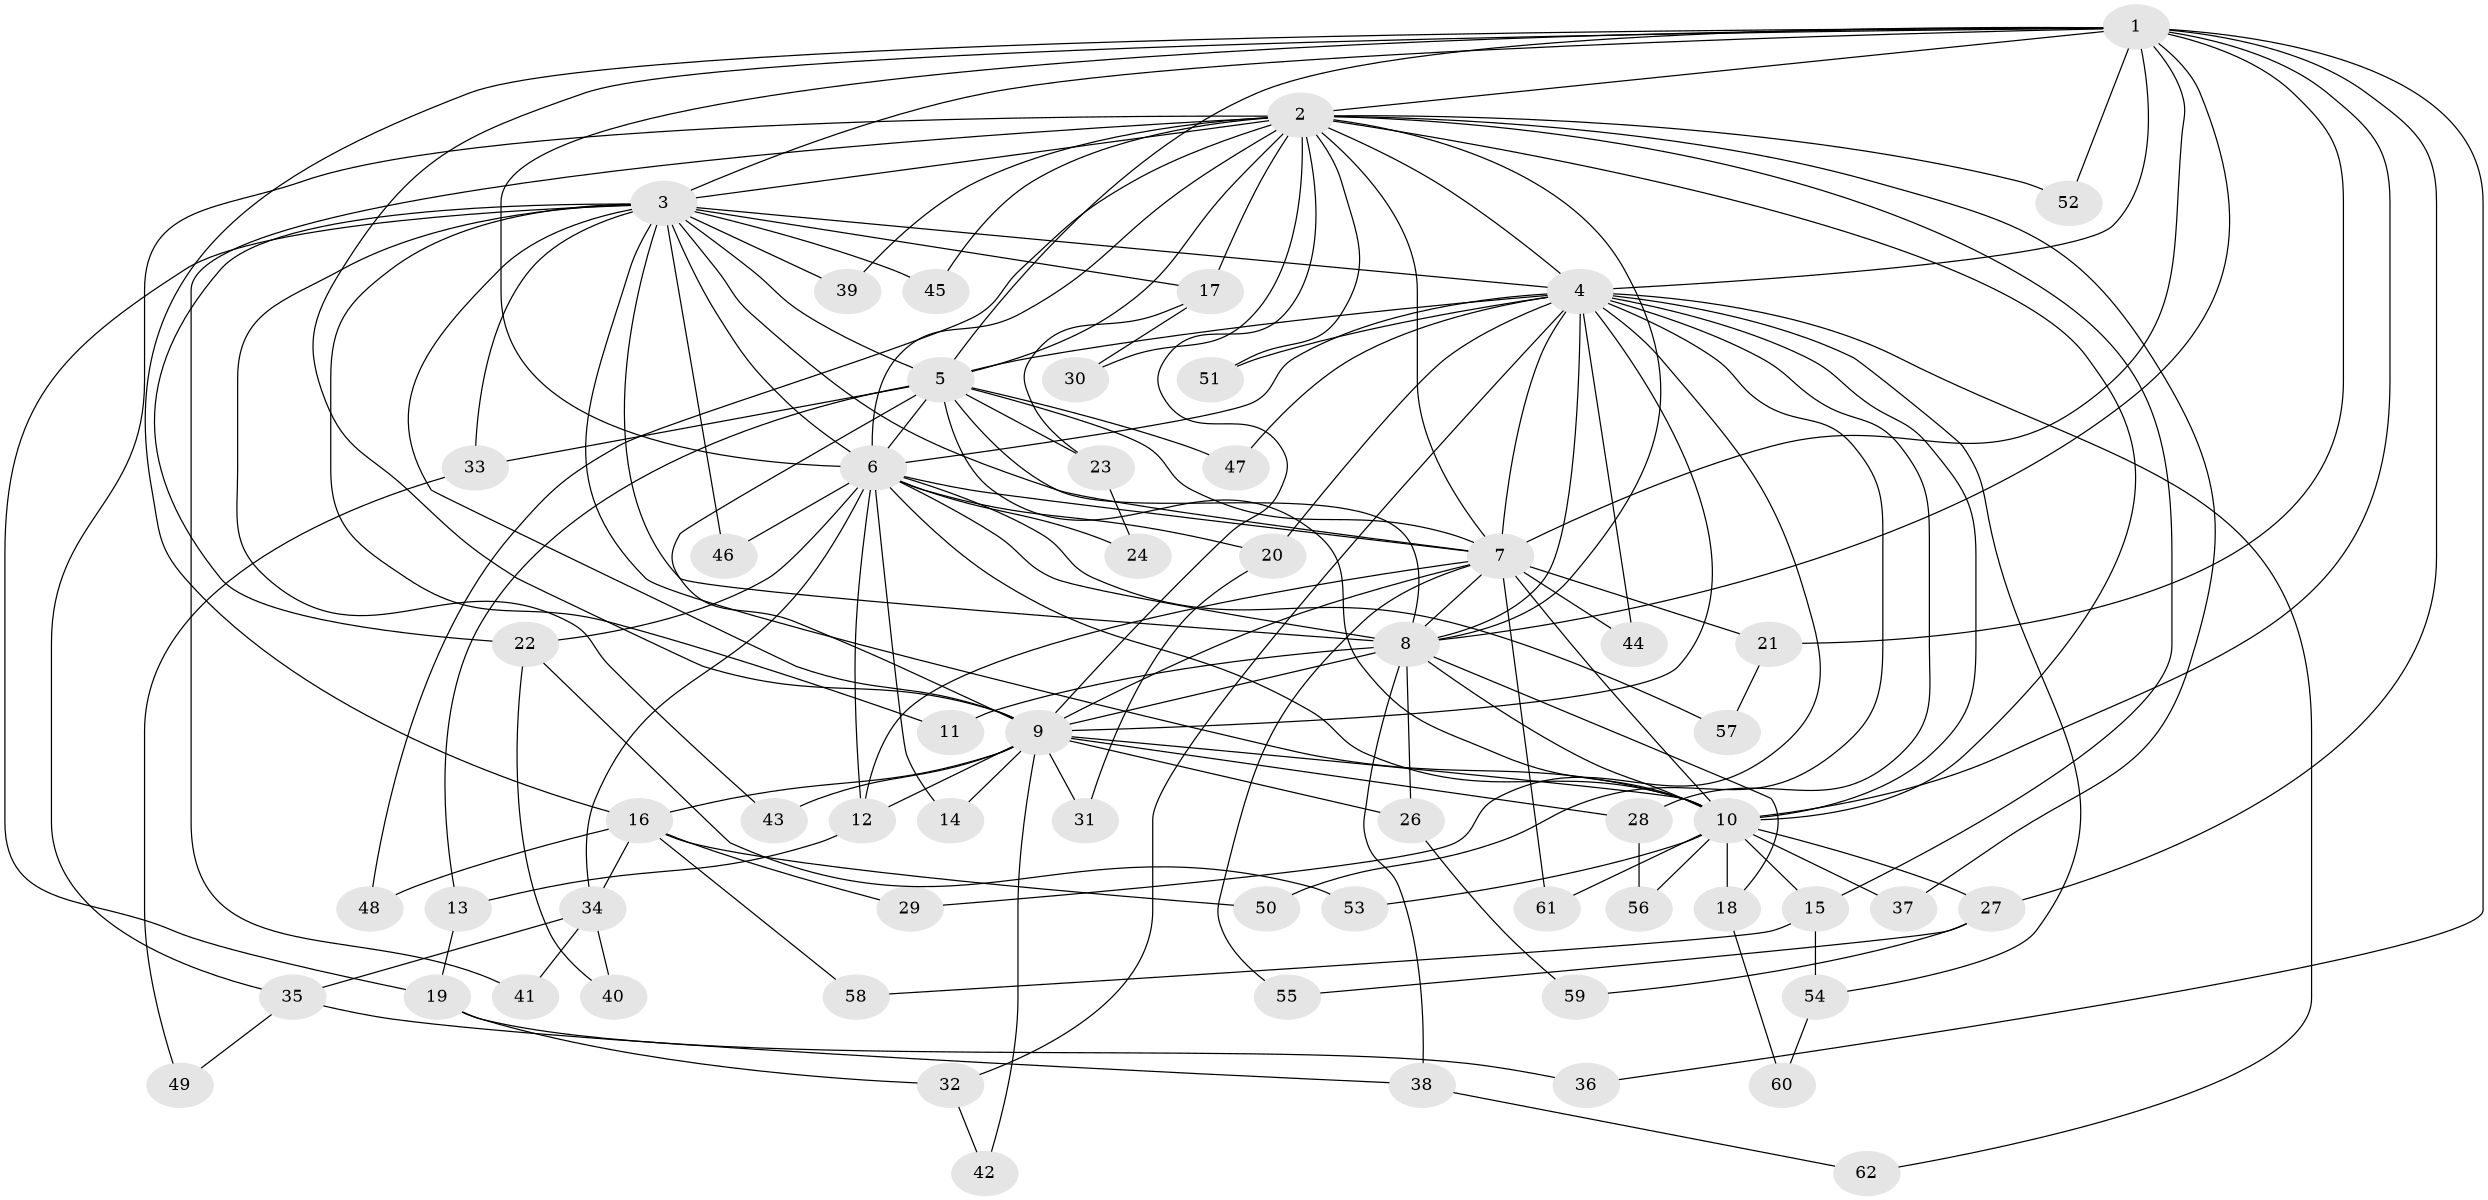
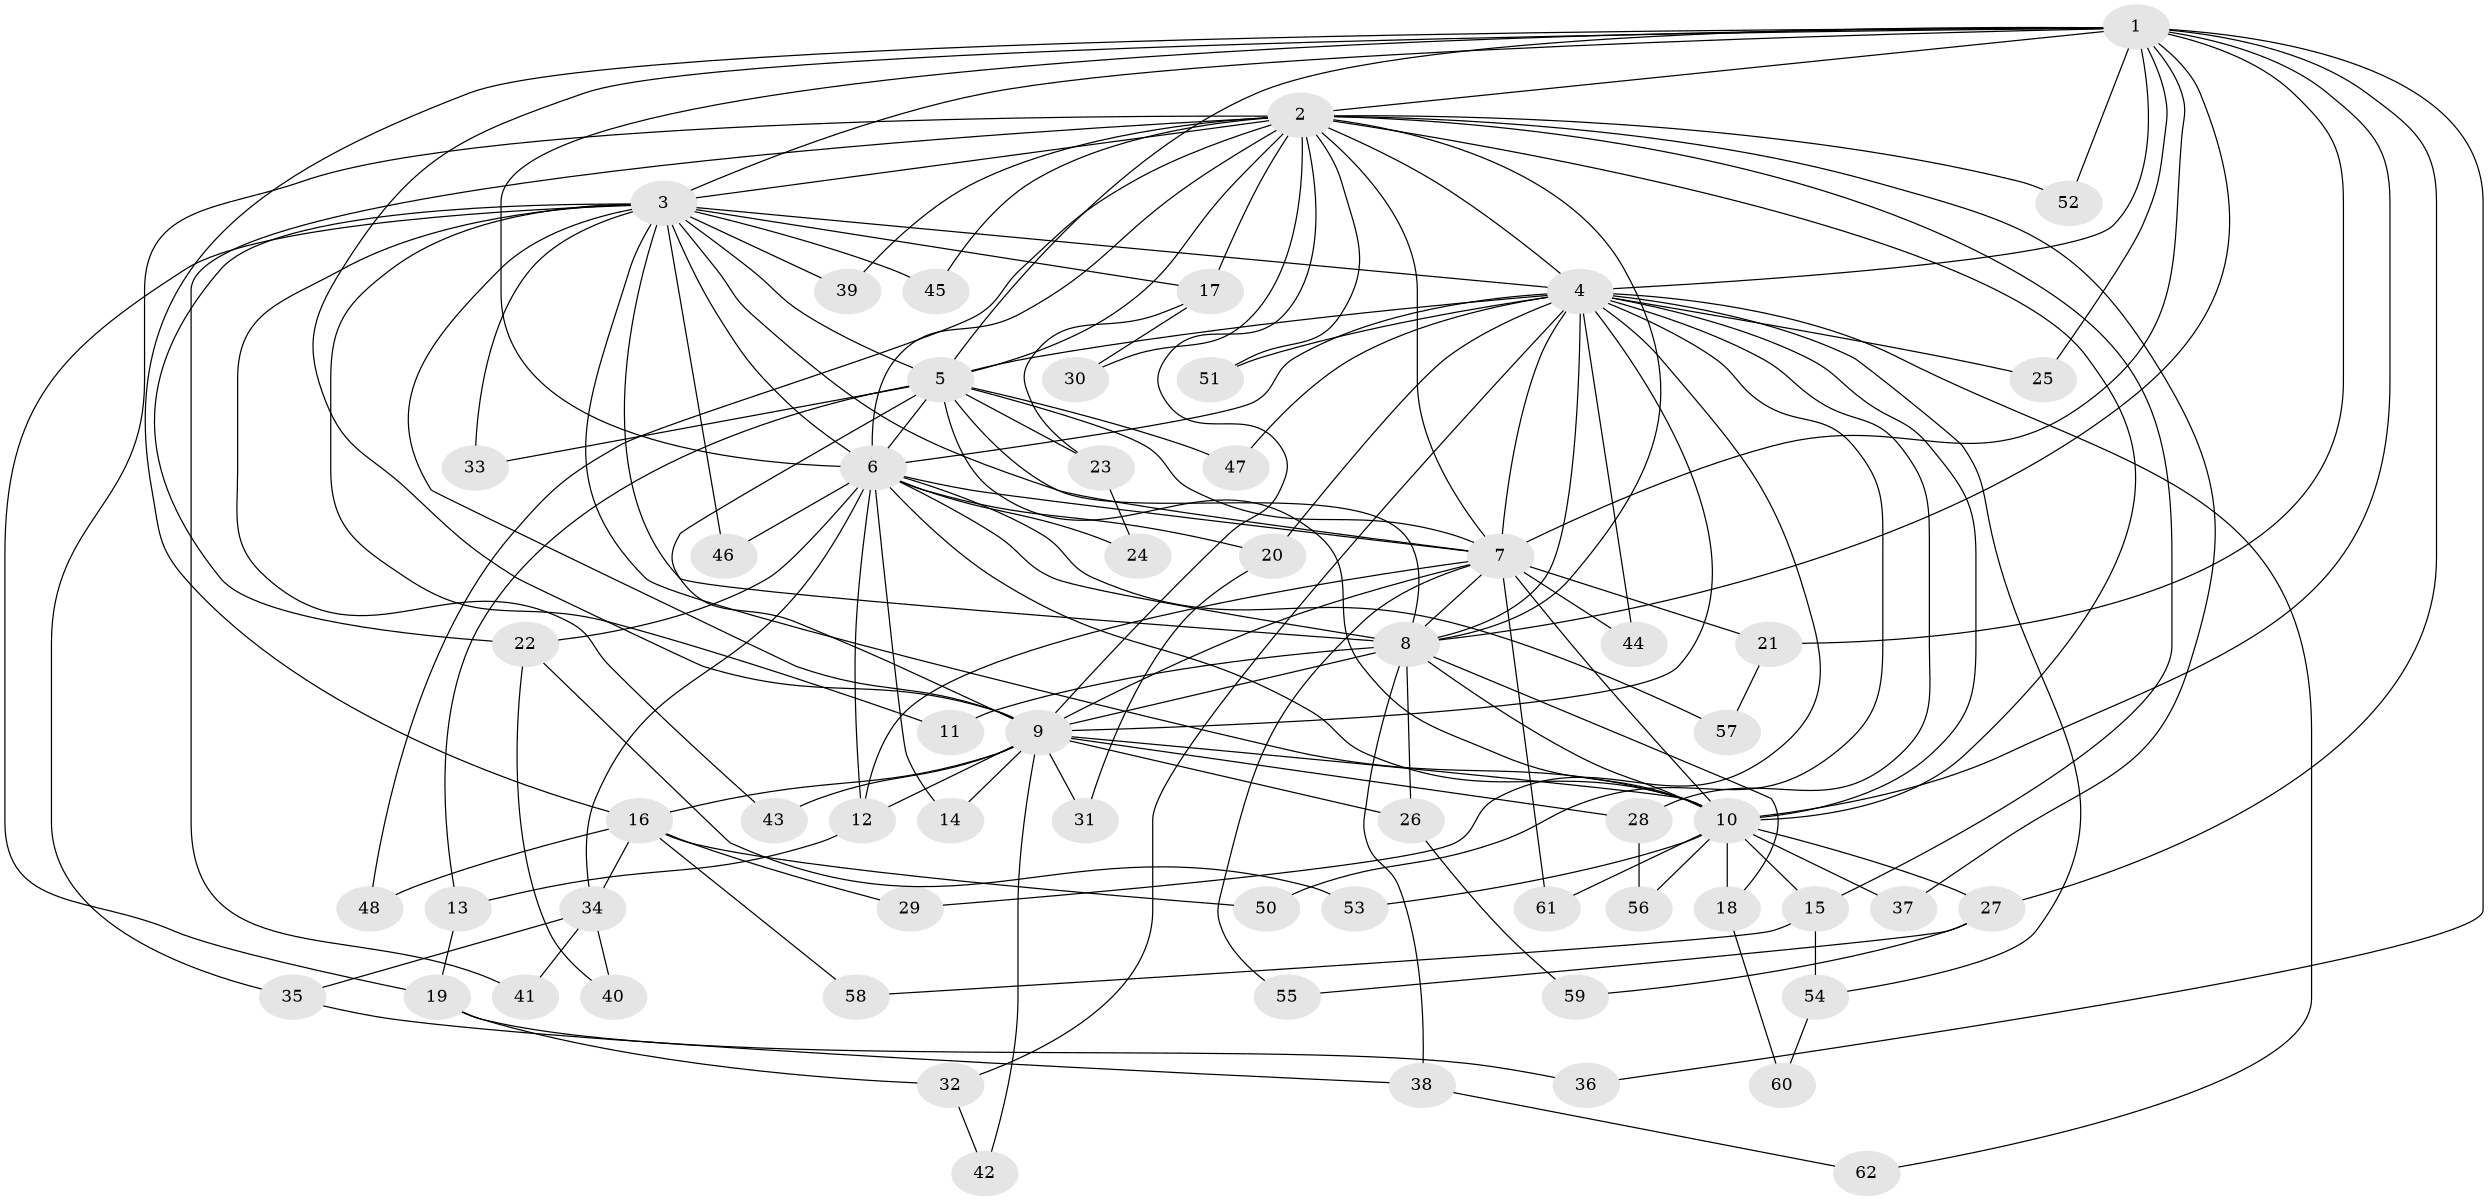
none -> (2043, 380)
(180, 1085) -> none
